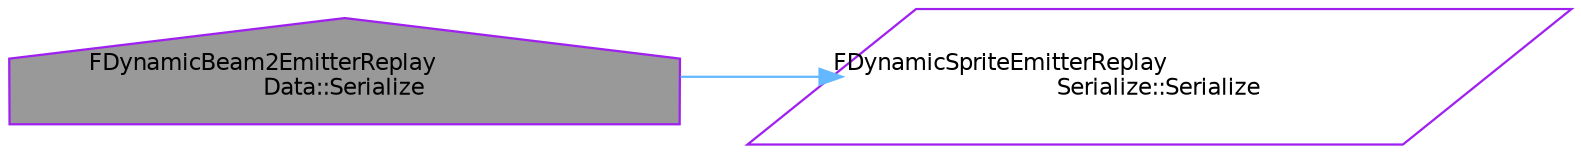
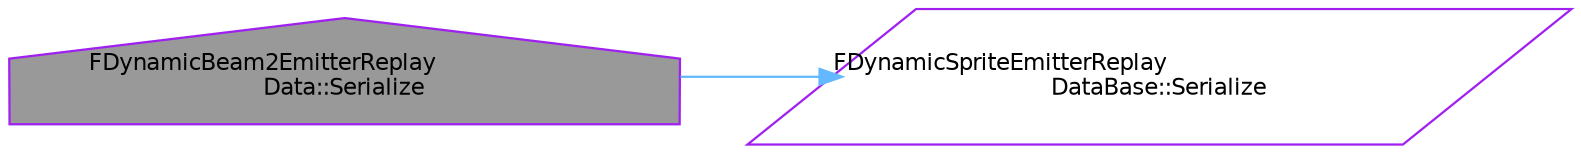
(1159, 77) -> (1159, 77)
